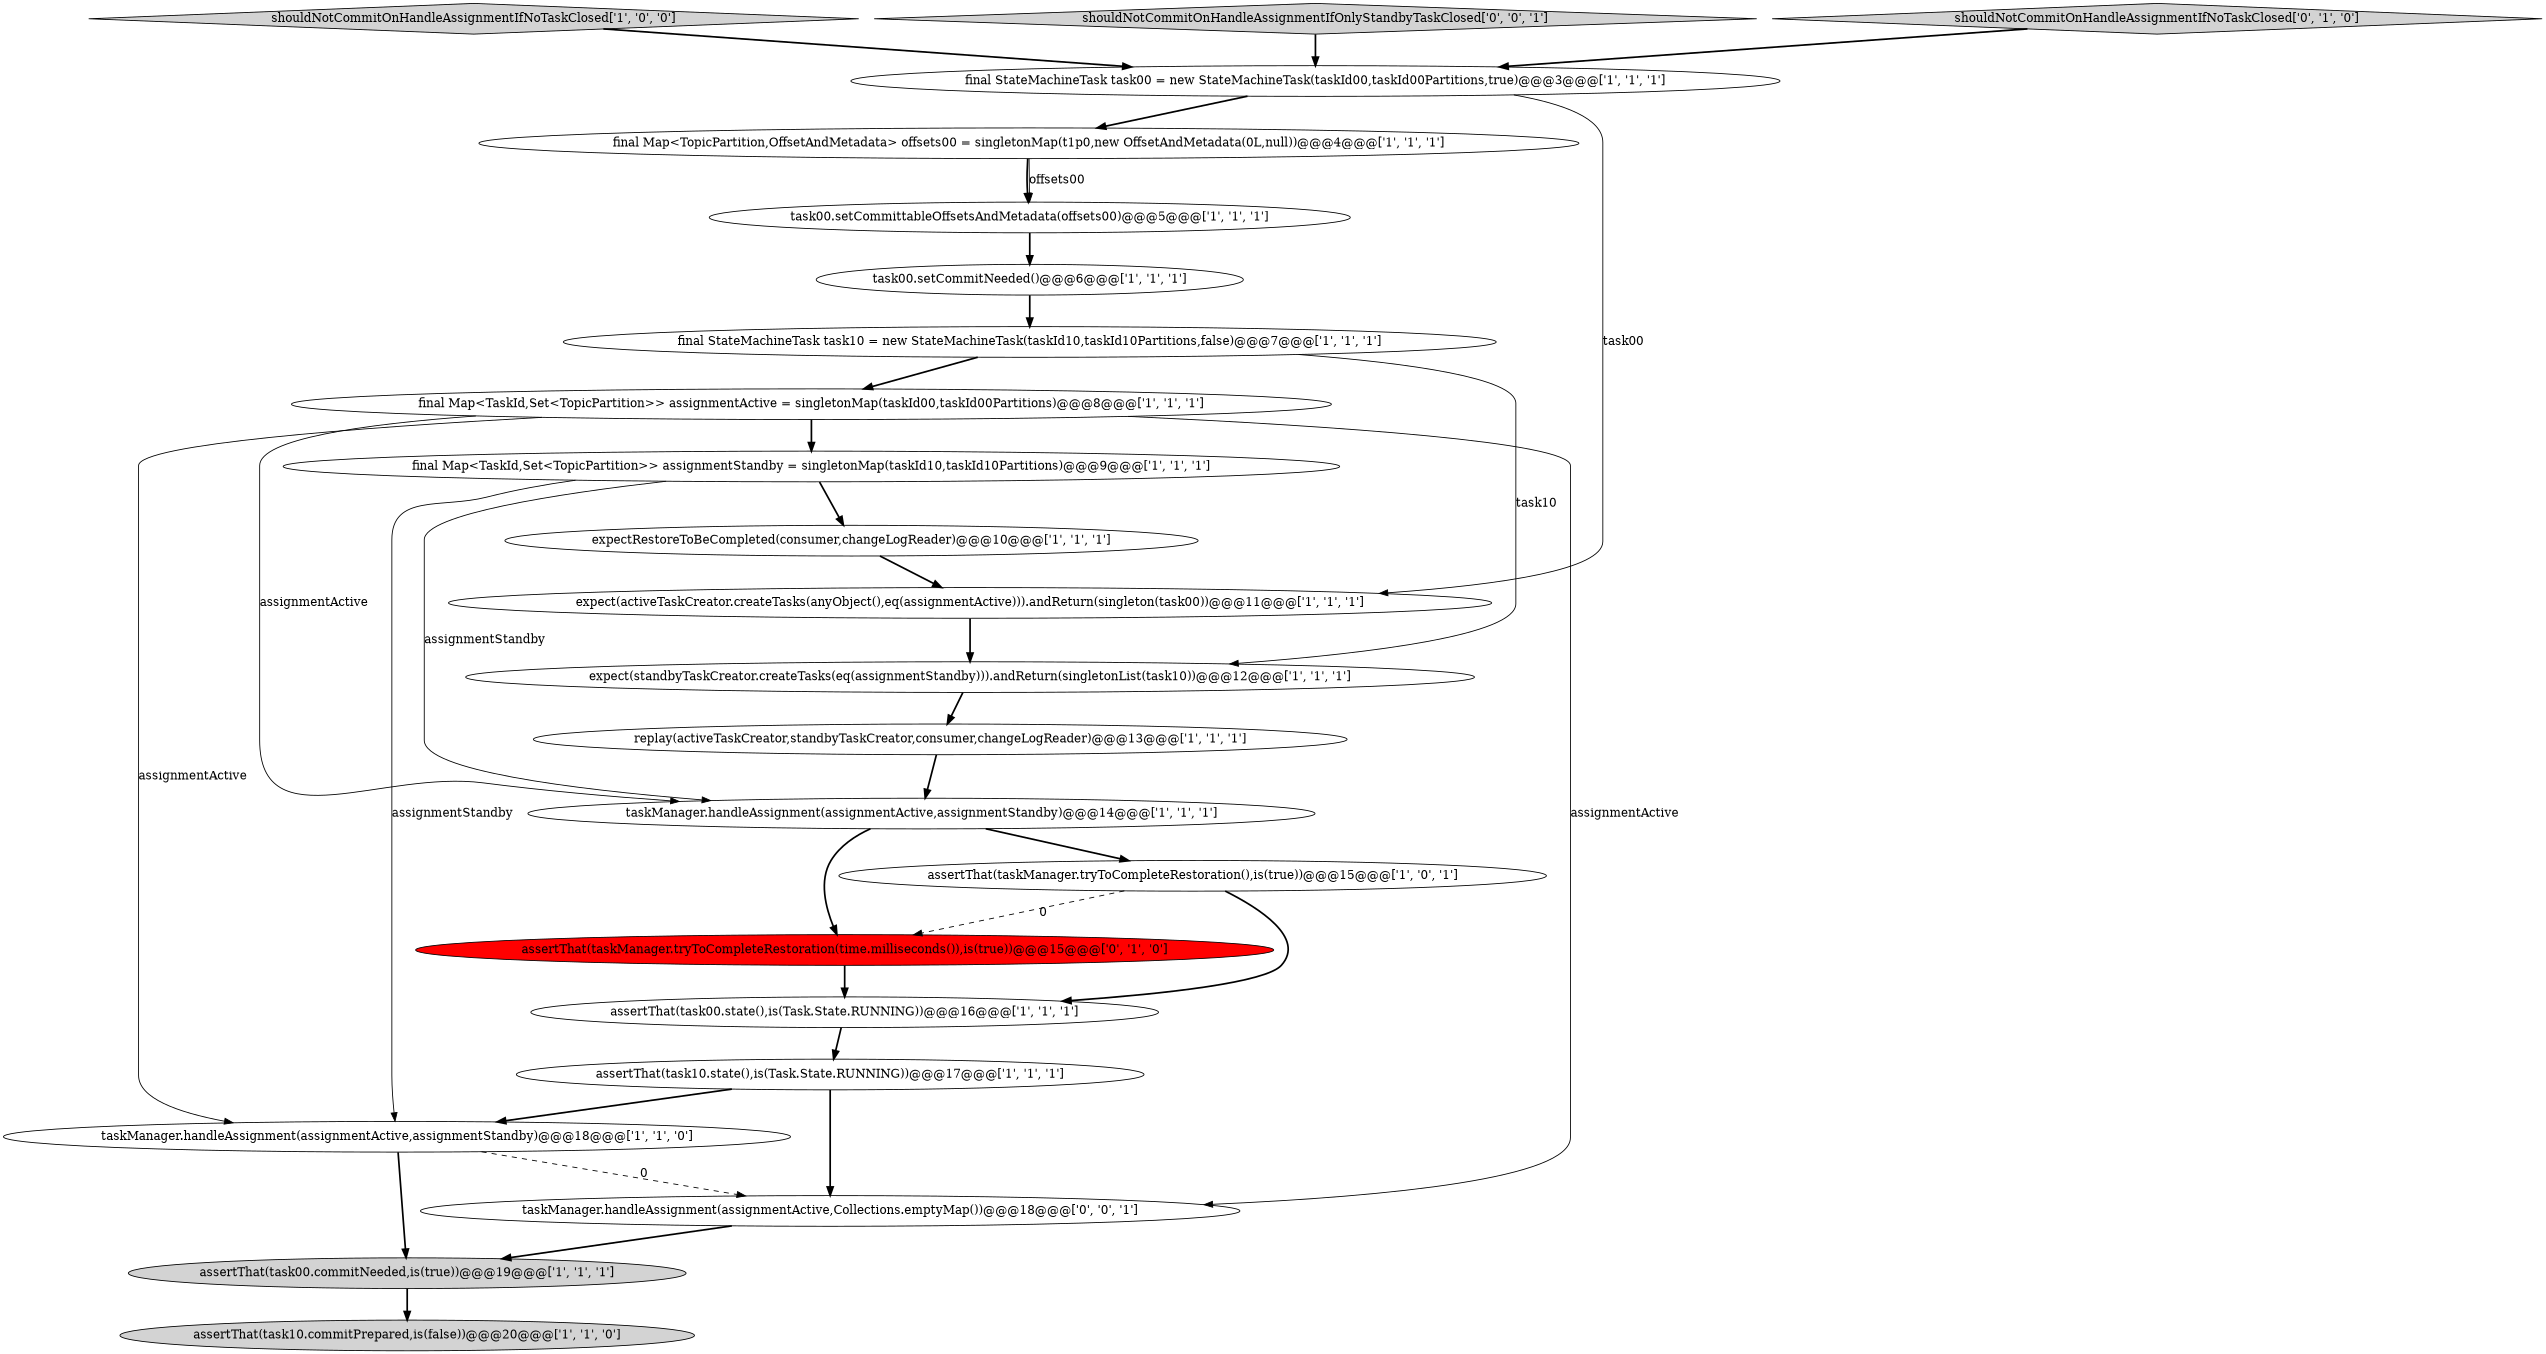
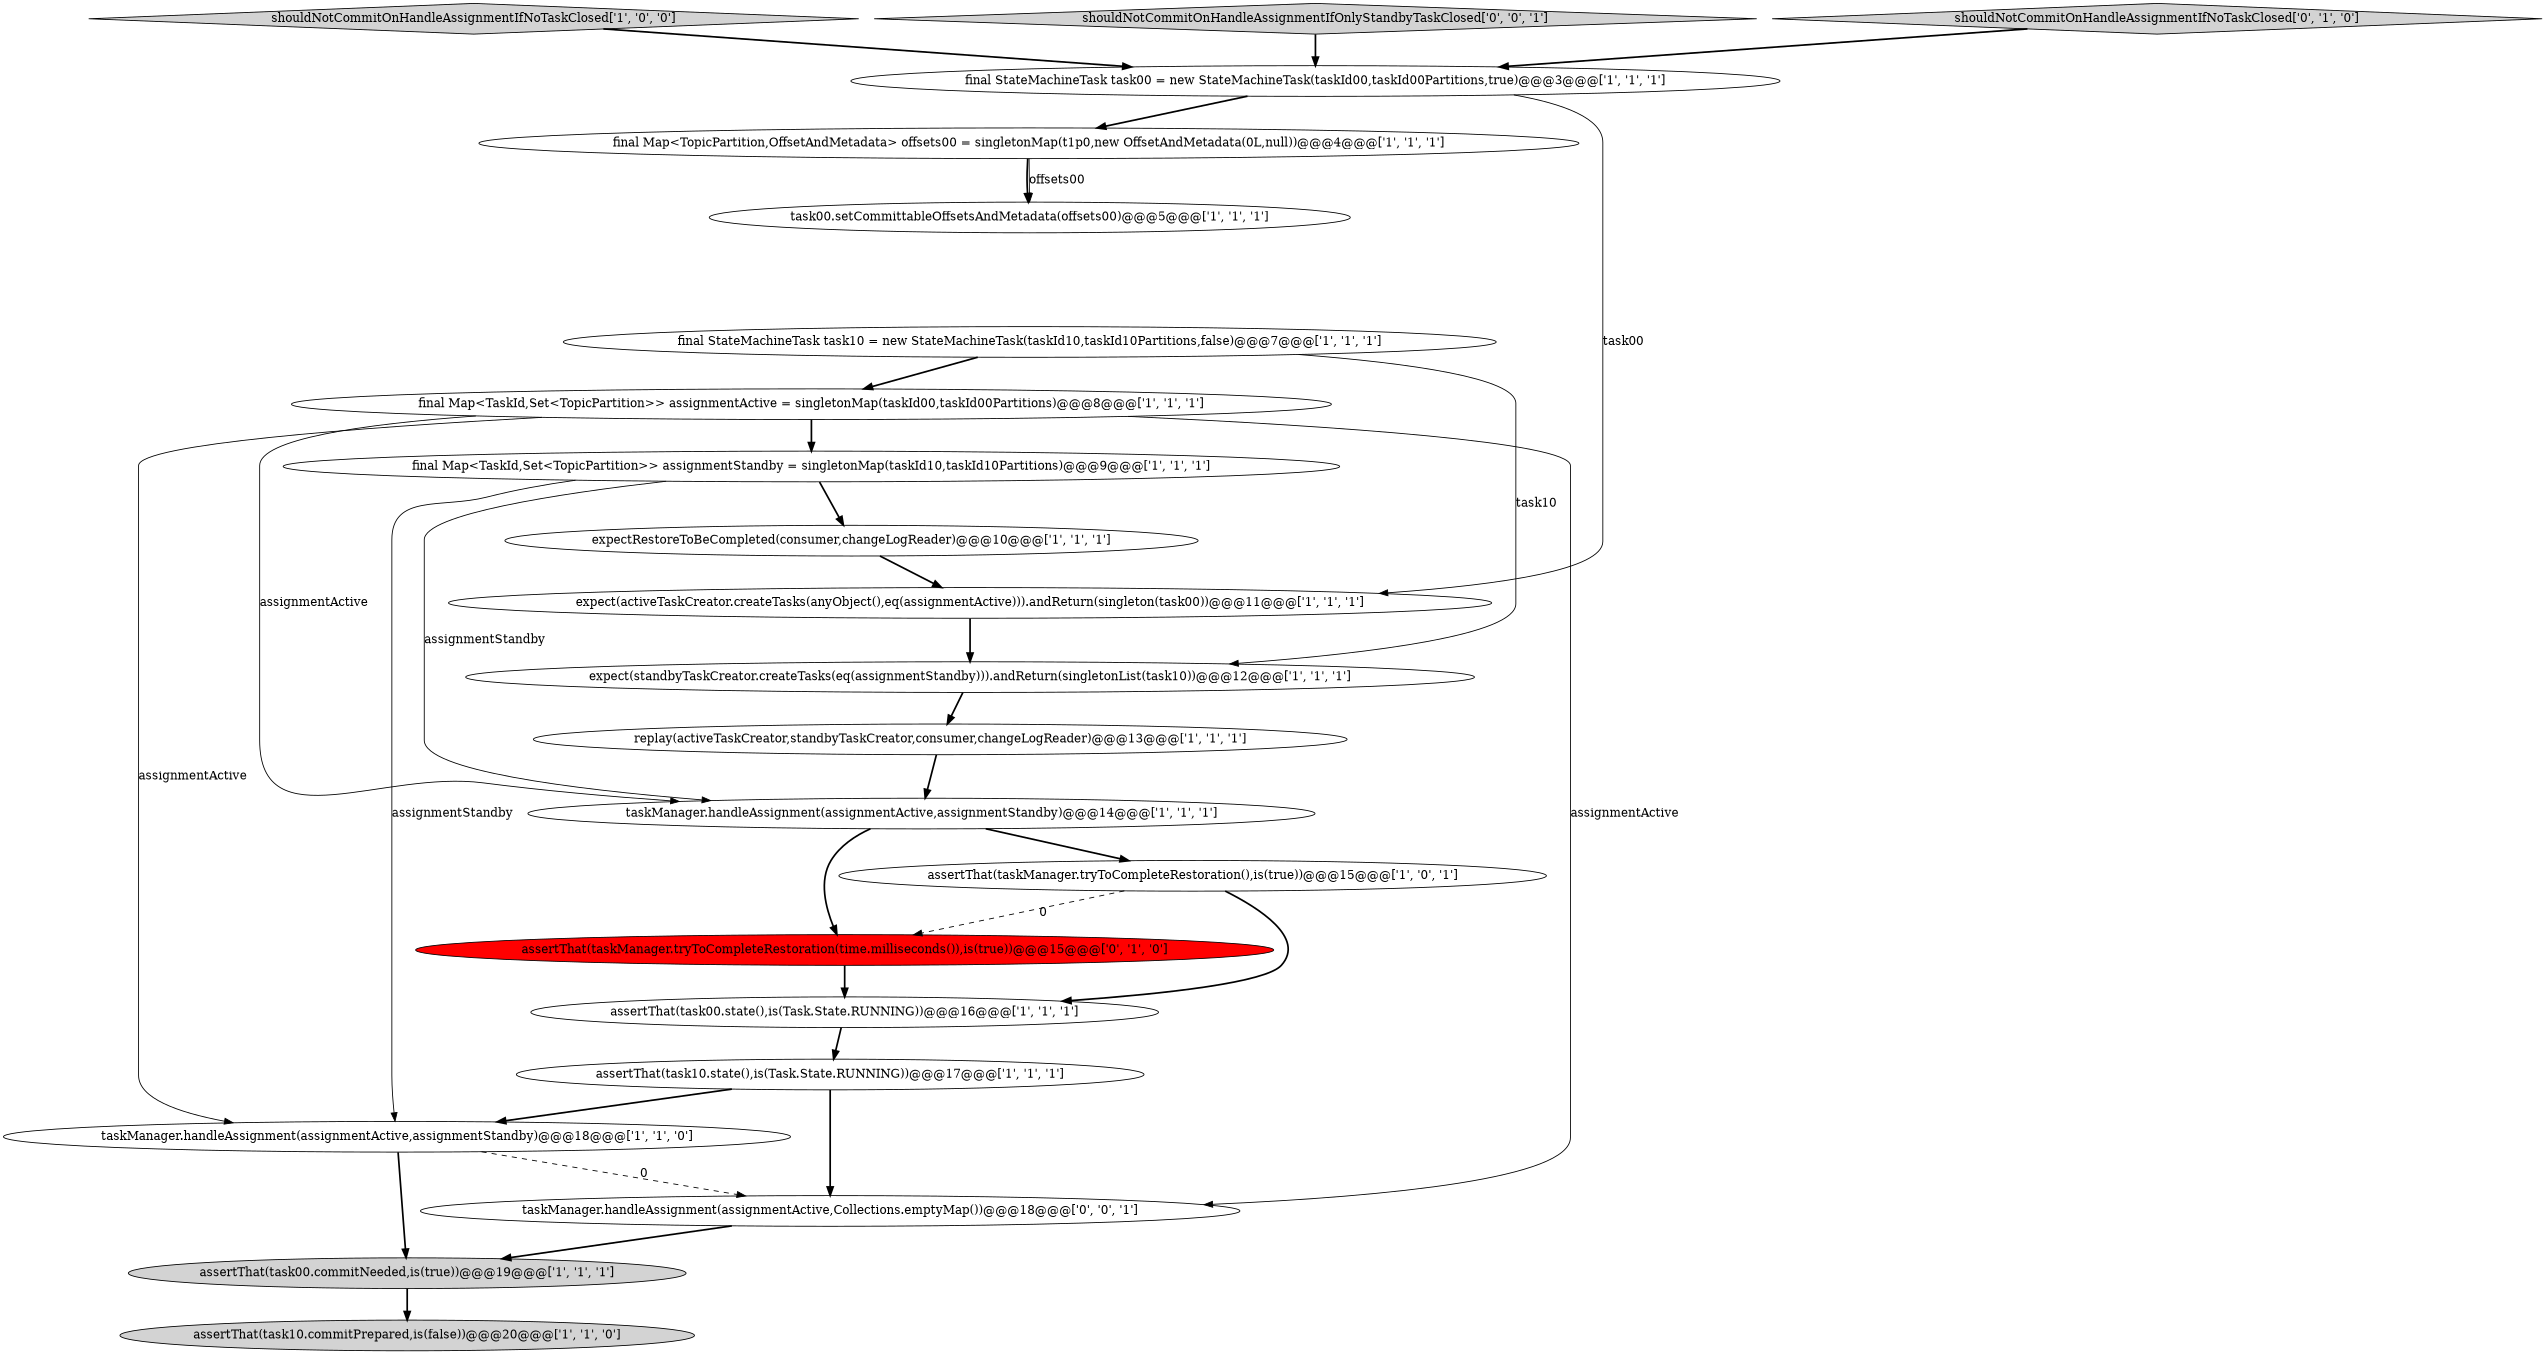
(1030, 280) -> none
